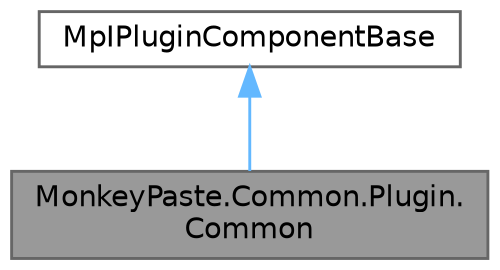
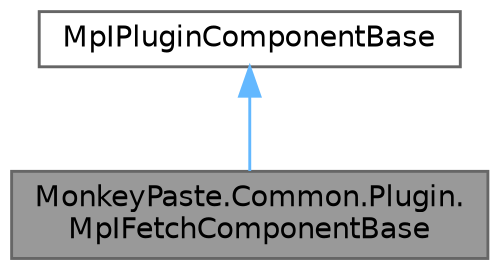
(250, 215) -> (250, 215)
